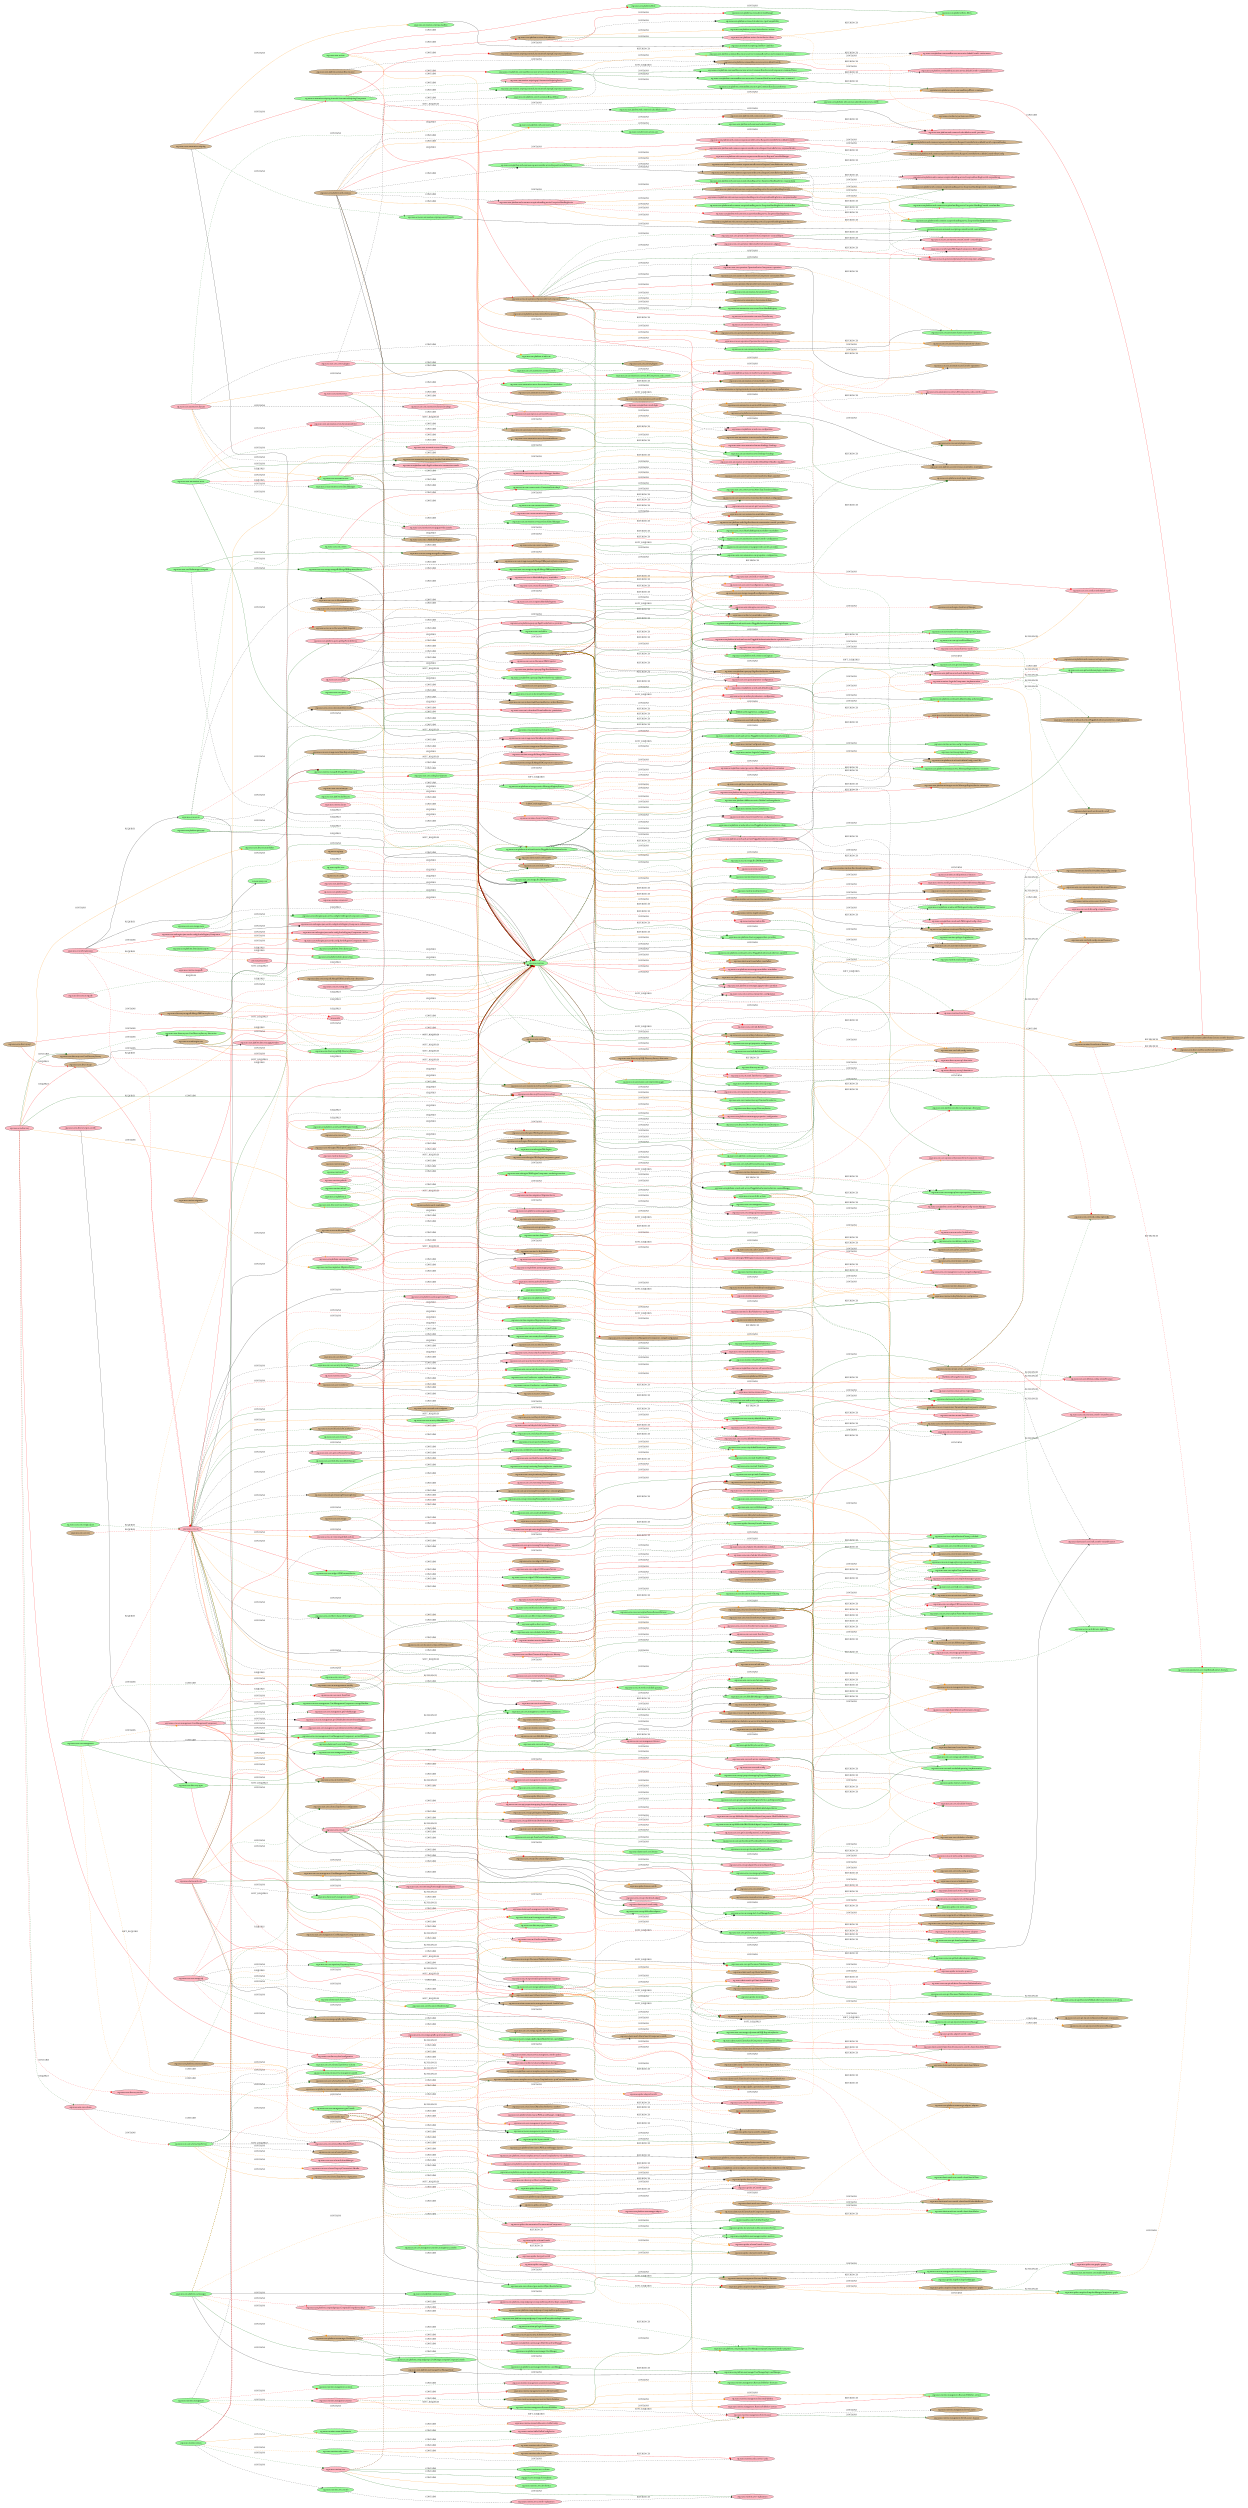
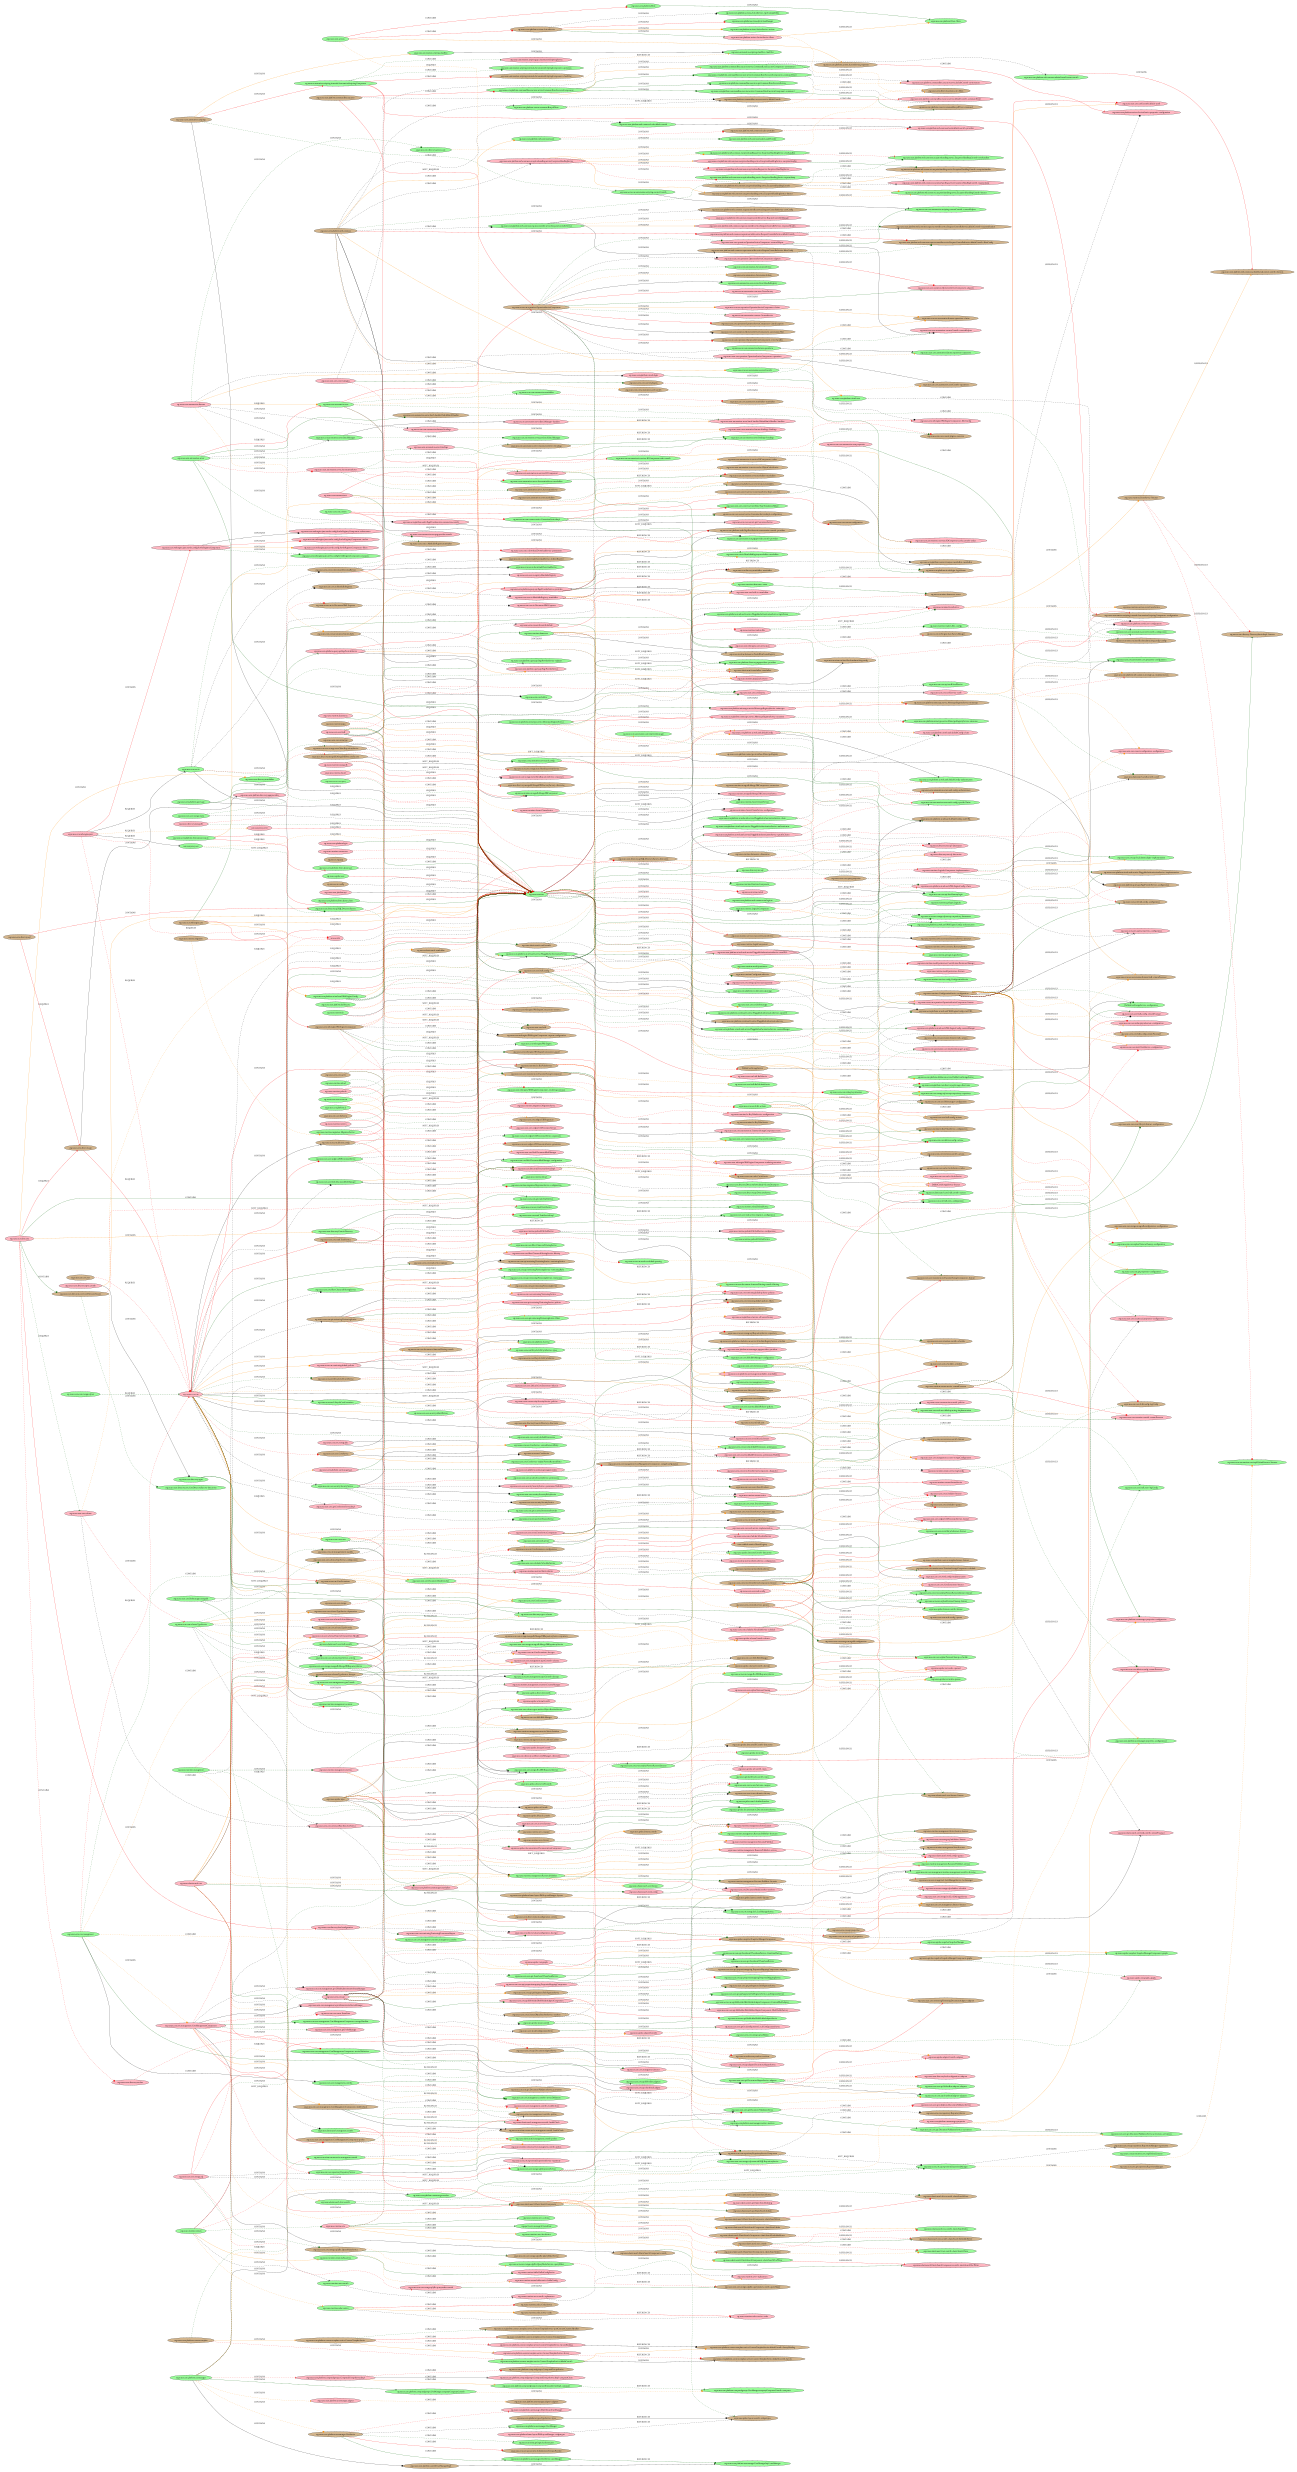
(643, 317) -> (643, 309)
(628, 523) -> none
(602, 749) -> (840, 996)
(272, 1022) -> (284, 852)
(336, 1023) -> (431, 1020)
(643, 1242) -> (643, 1162)
(536, 1401) -> (536, 1221)
(536, 1425) -> none
(536, 1529) -> (536, 1318)
(431, 1675) -> (431, 1533)
(957, 1710) -> (946, 1585)
(600, 1736) -> none
(957, 1757) -> (946, 1839)
(340, 1888) -> (309, 1594)
none -> (536, 1917)
(130, 1931) -> (130, 1827)
(372, 2013) -> (318, 2243)
(815, 2054) -> none
none -> (536, 2114)
(435, 2157) -> (433, 1806)
(647, 2192) -> (644, 2418)
(488, 2276) -> (483, 1924)
(431, 2370) -> (431, 2466)
(535, 2494) -> (555, 2242)
